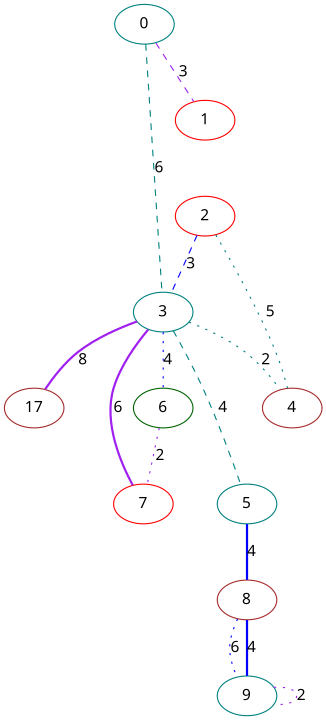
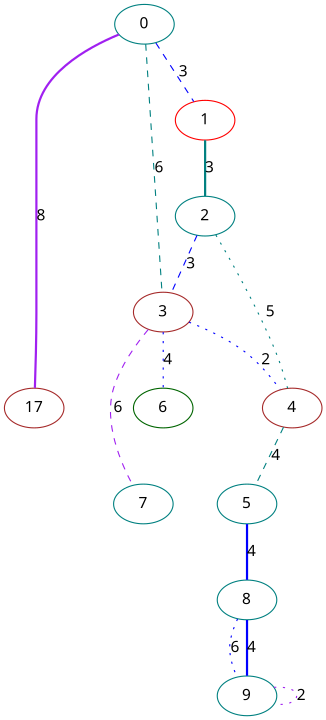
(175, 72) -> (175, 72)
none -> (205, 168)
(205, 216) -> (205, 216)
(163, 312) -> (163, 312)
(85, 347) -> (36, 191)
(240, 348) -> (240, 348)
(111, 404) -> (111, 404)
(211, 406) -> (270, 456)
(153, 456) -> none
(143, 504) -> (143, 504)
(247, 600) -> (247, 600)
